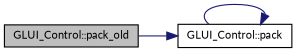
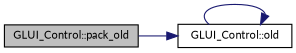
(235, 36) -> (235, 36)
